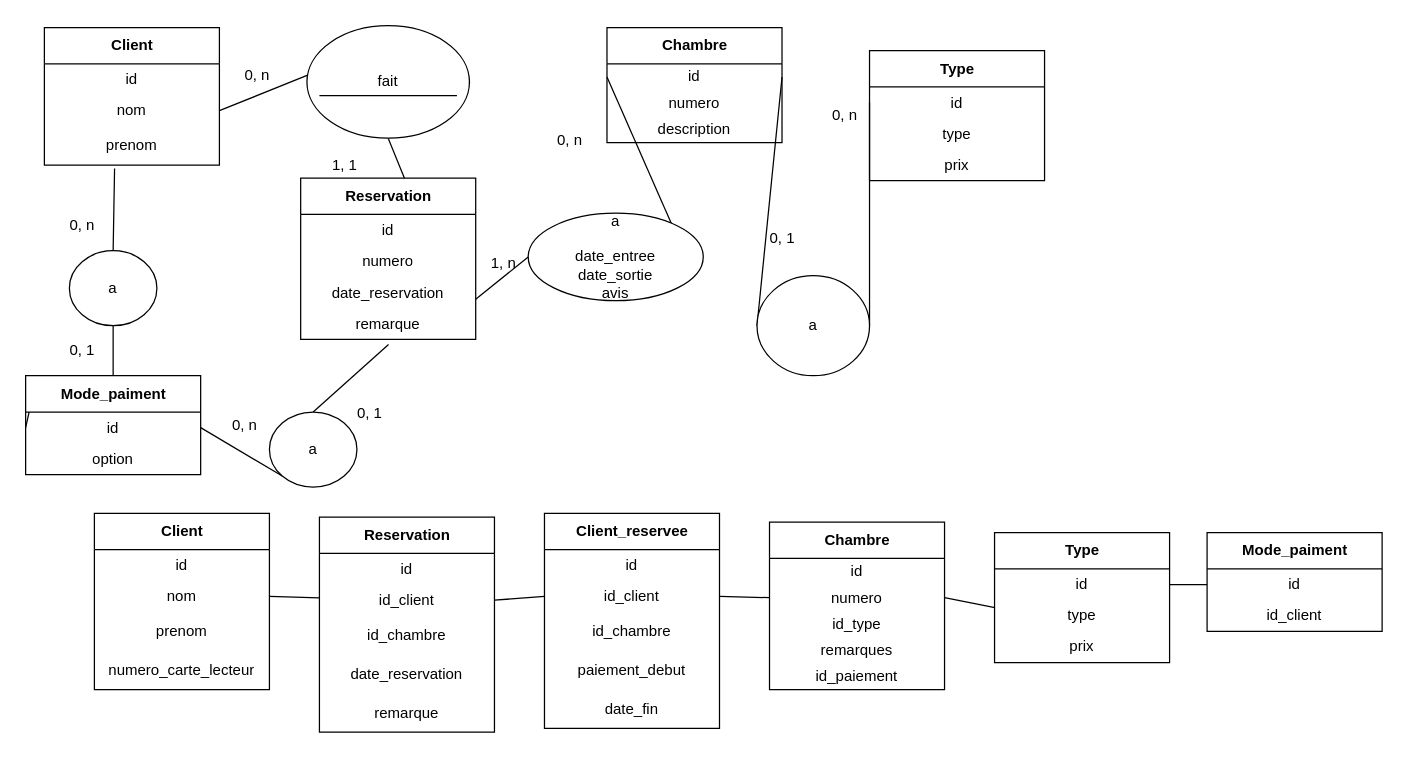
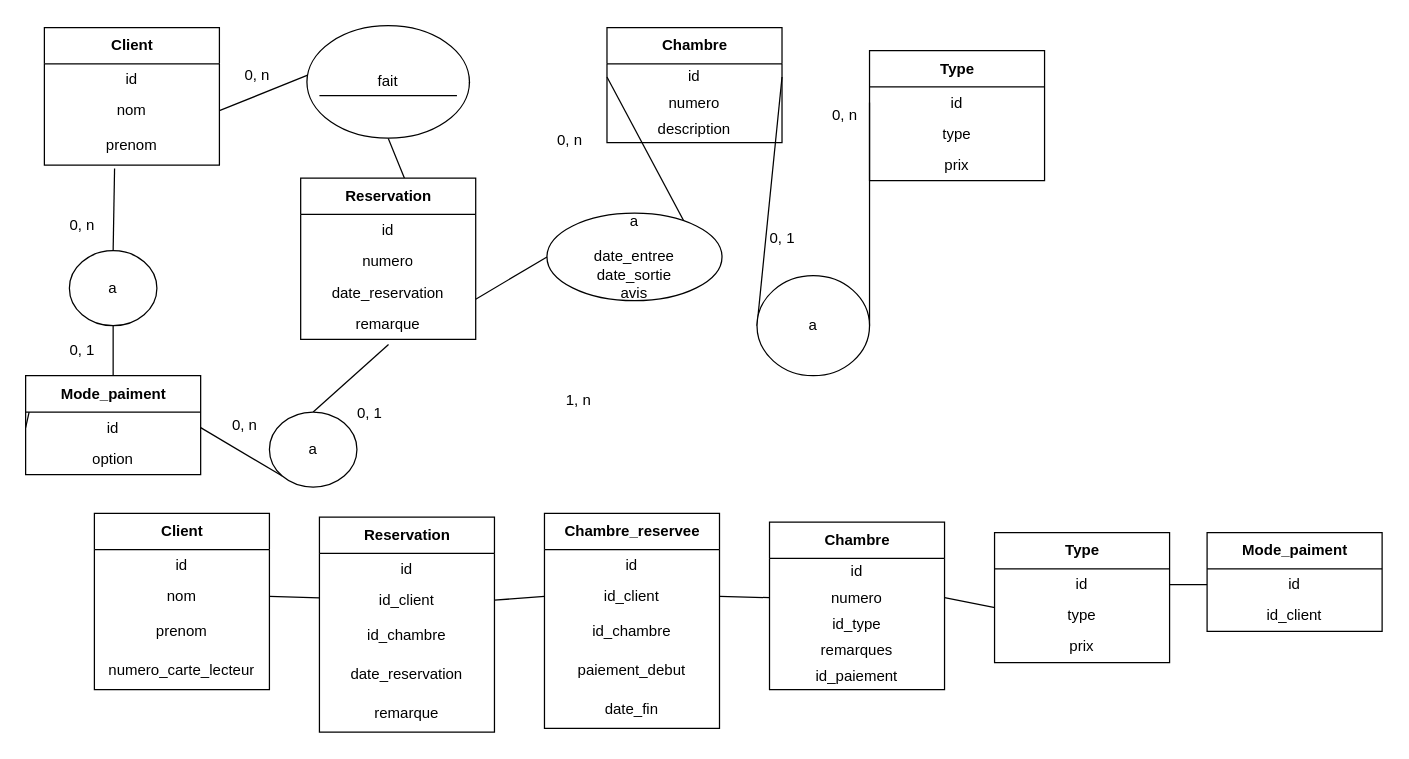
(344, 166) -> none
(616, 257) -> (634, 257)
(503, 263) -> (578, 401)
(633, 532) -> (633, 532)
